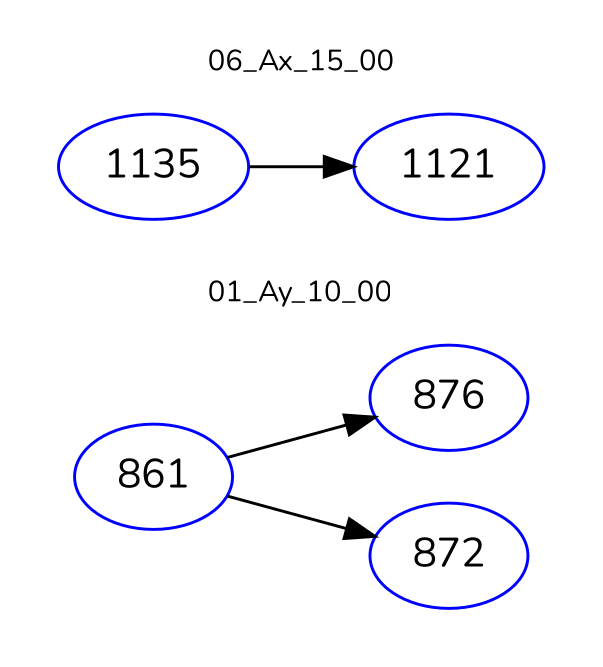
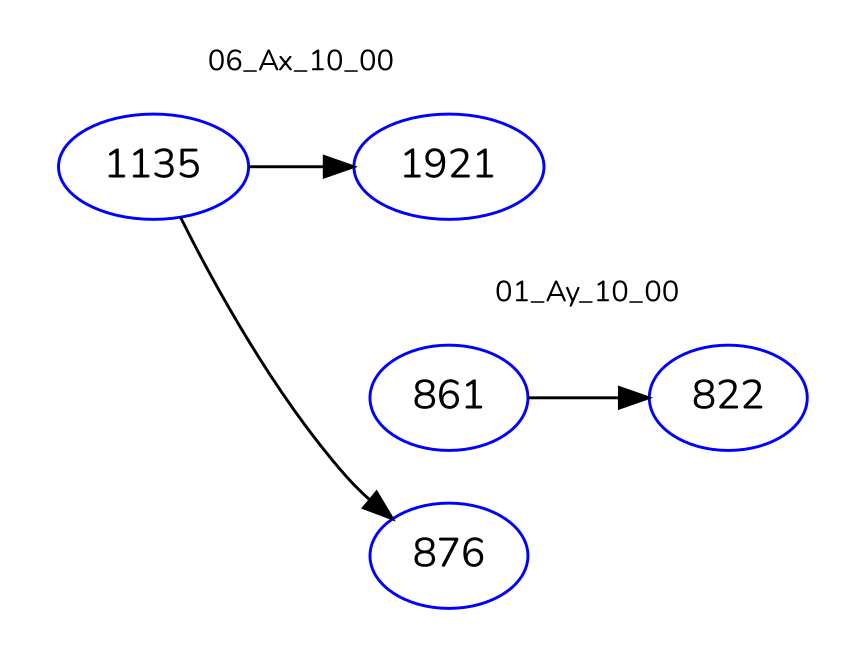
(301, 63) -> (301, 63)
(449, 167) -> (449, 167)
(287, 441) -> (264, 366)
(449, 556) -> (728, 398)
